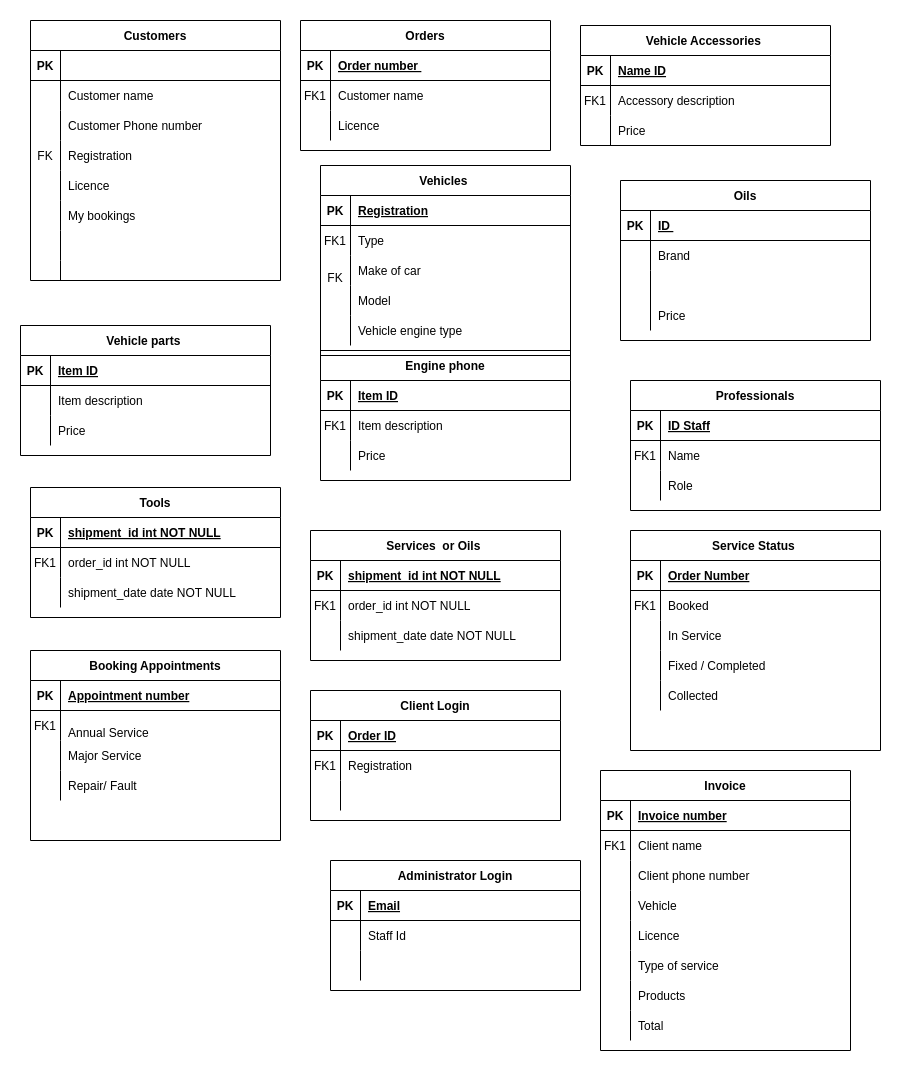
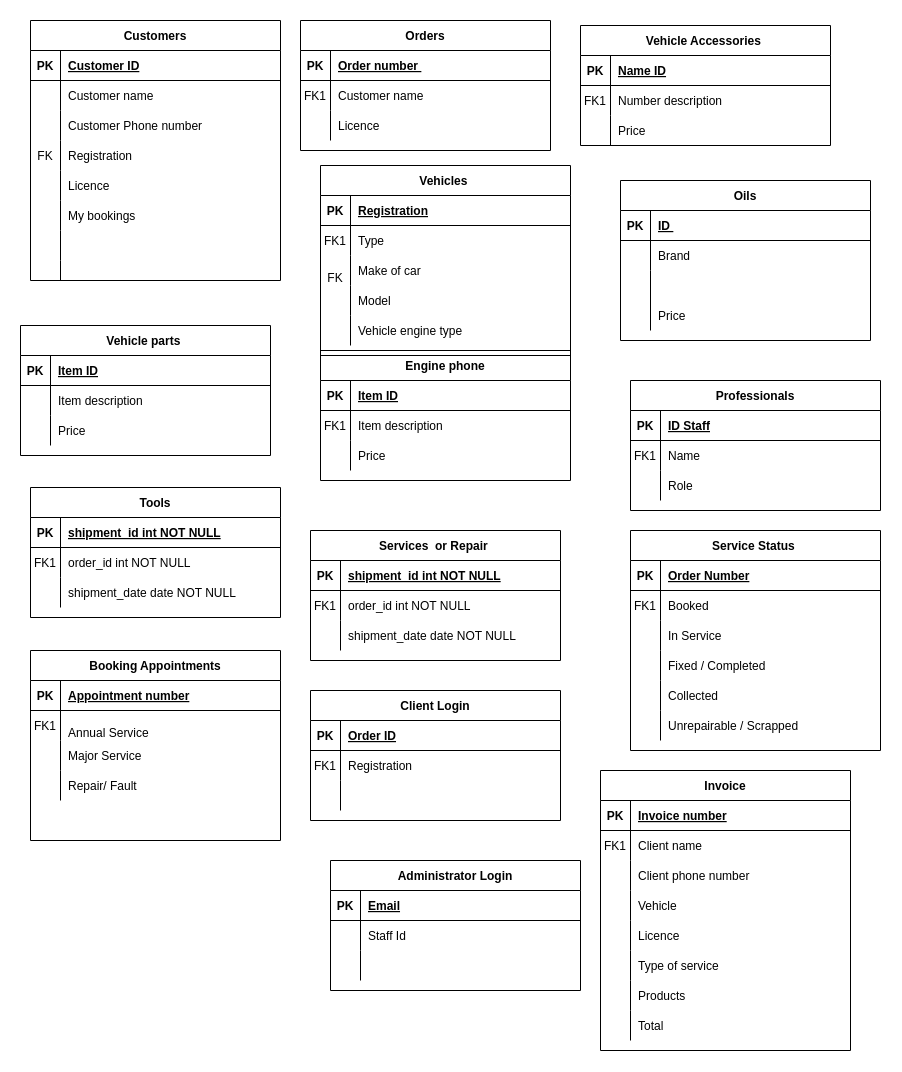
none -> (171, 66)
(684, 101) -> (674, 101)
(435, 546) -> (435, 546)
none -> (771, 726)
